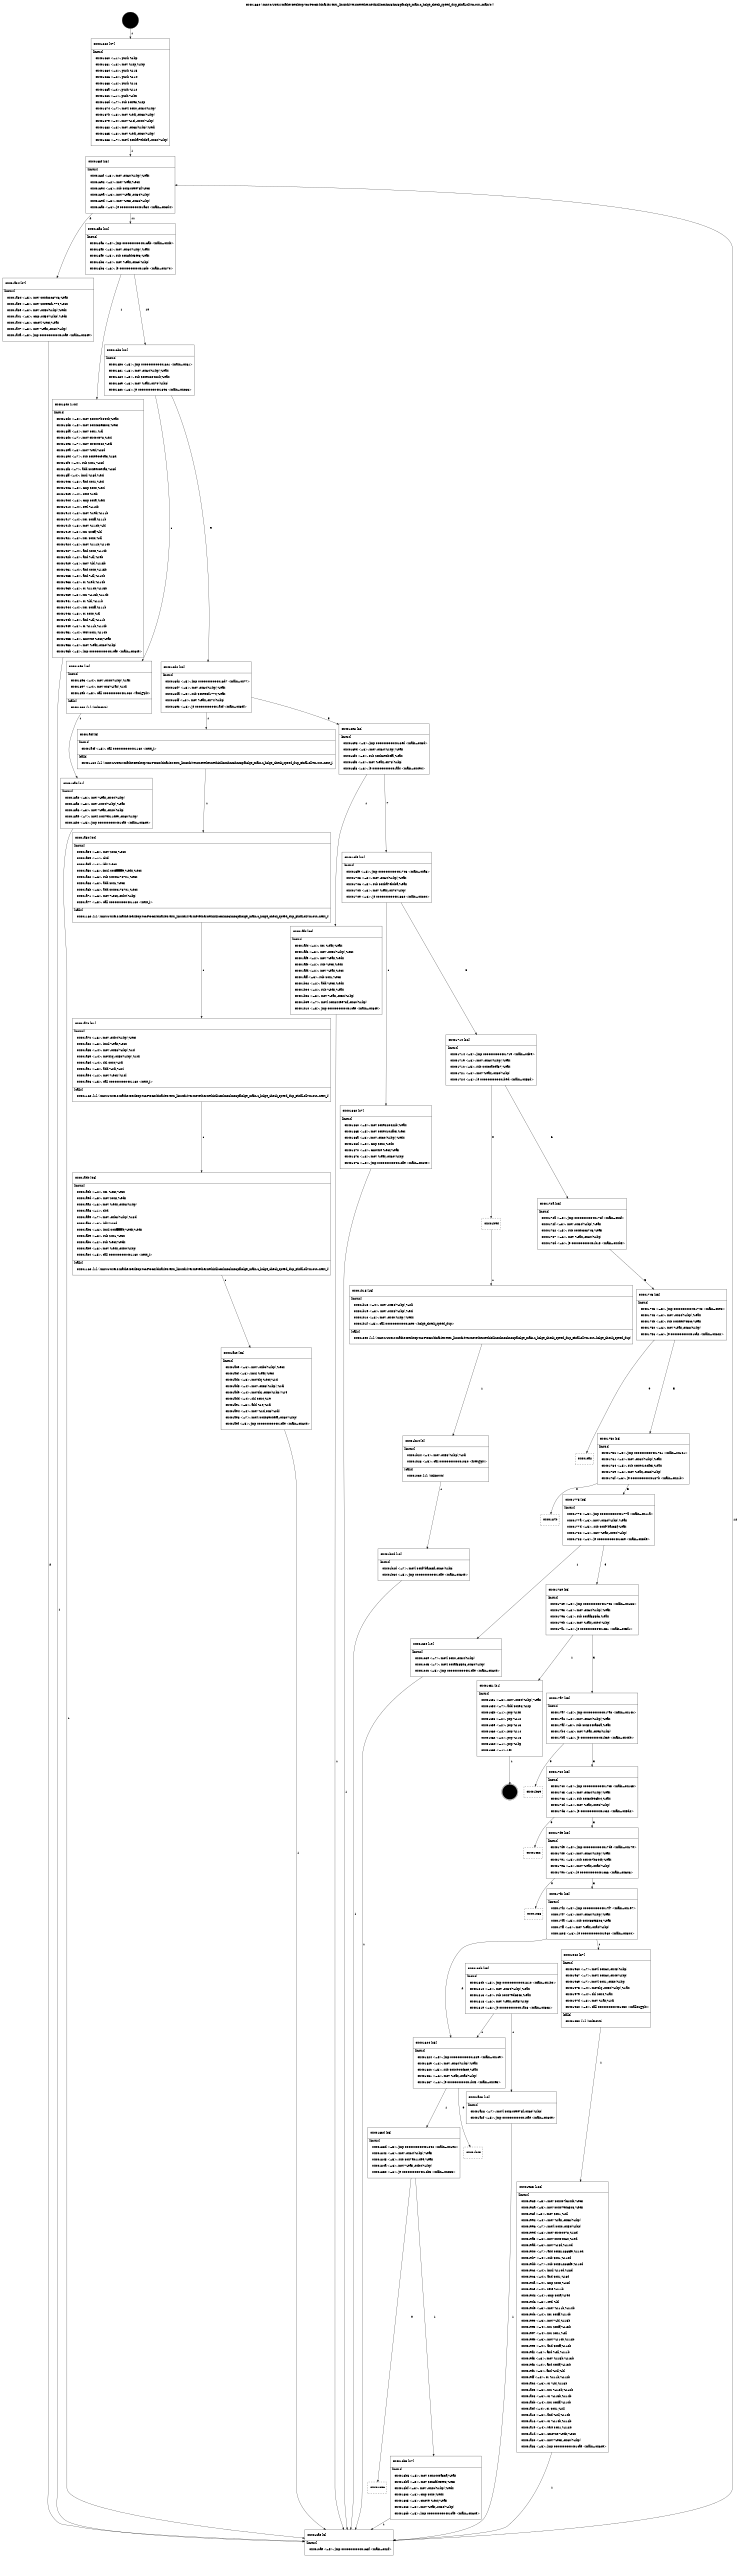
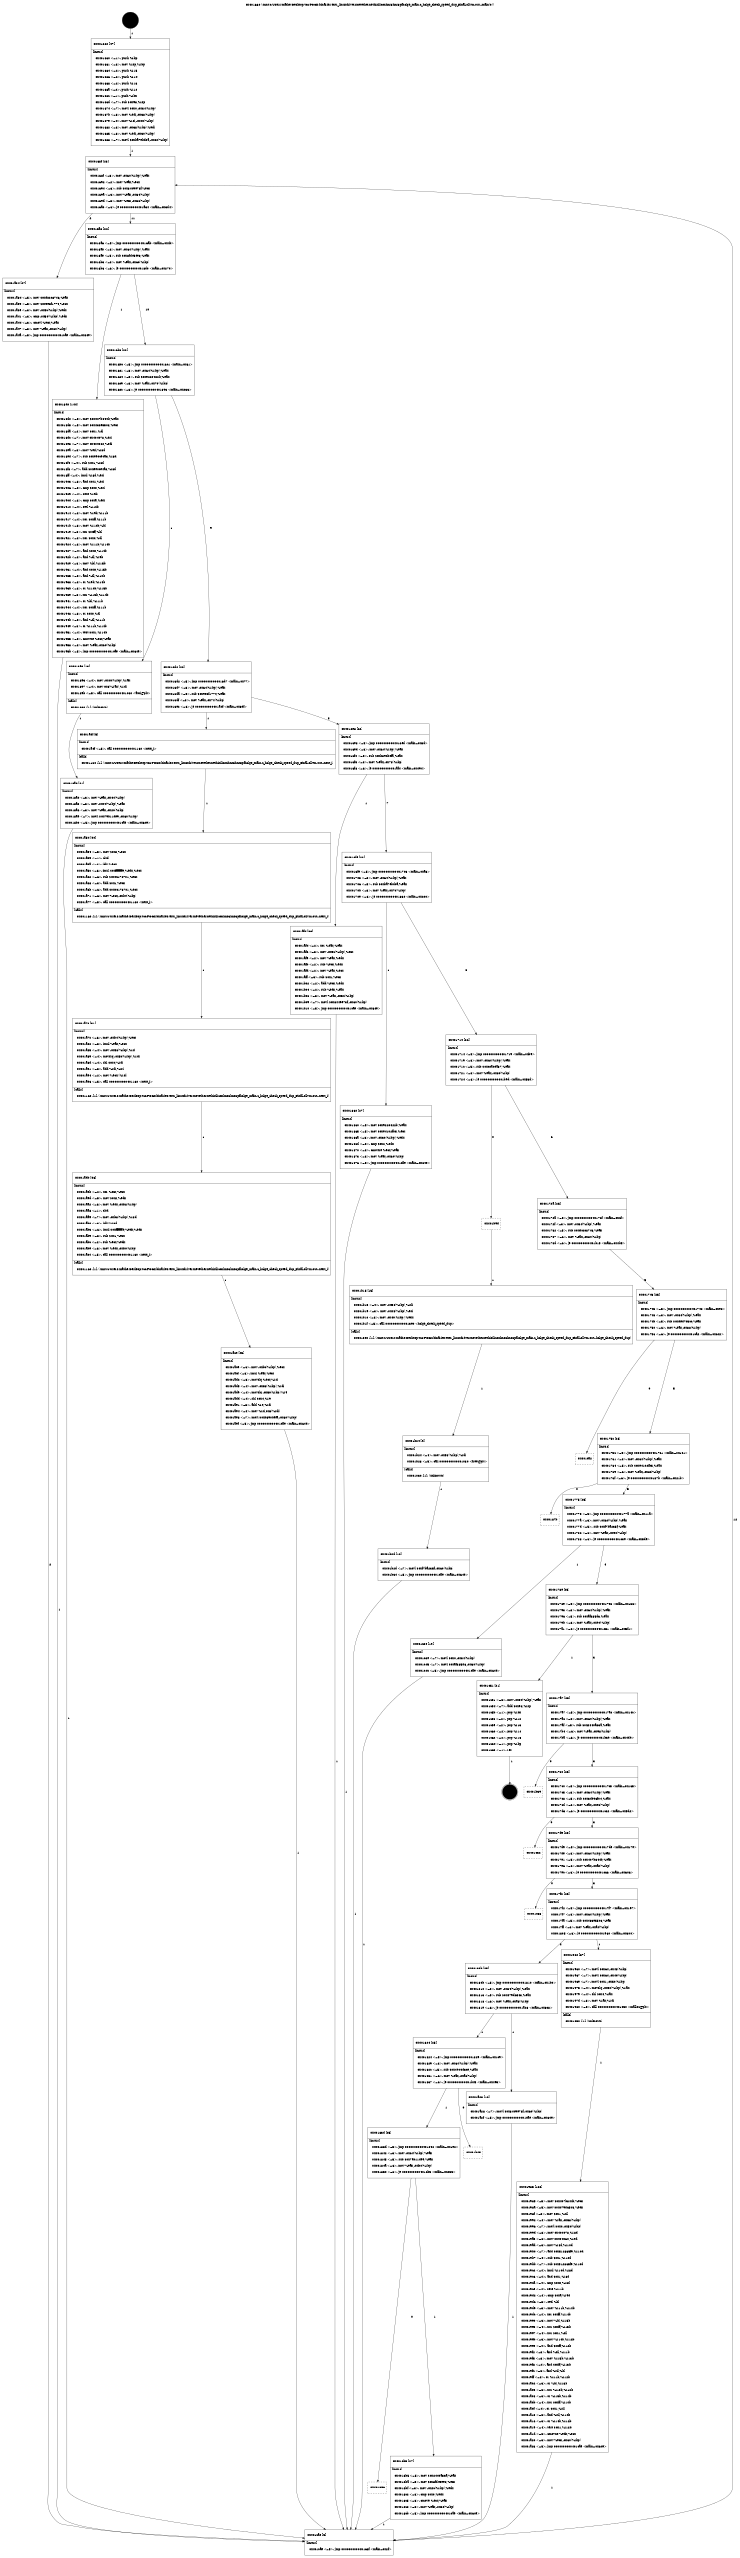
(460, 1950) -> (553, 1950)
